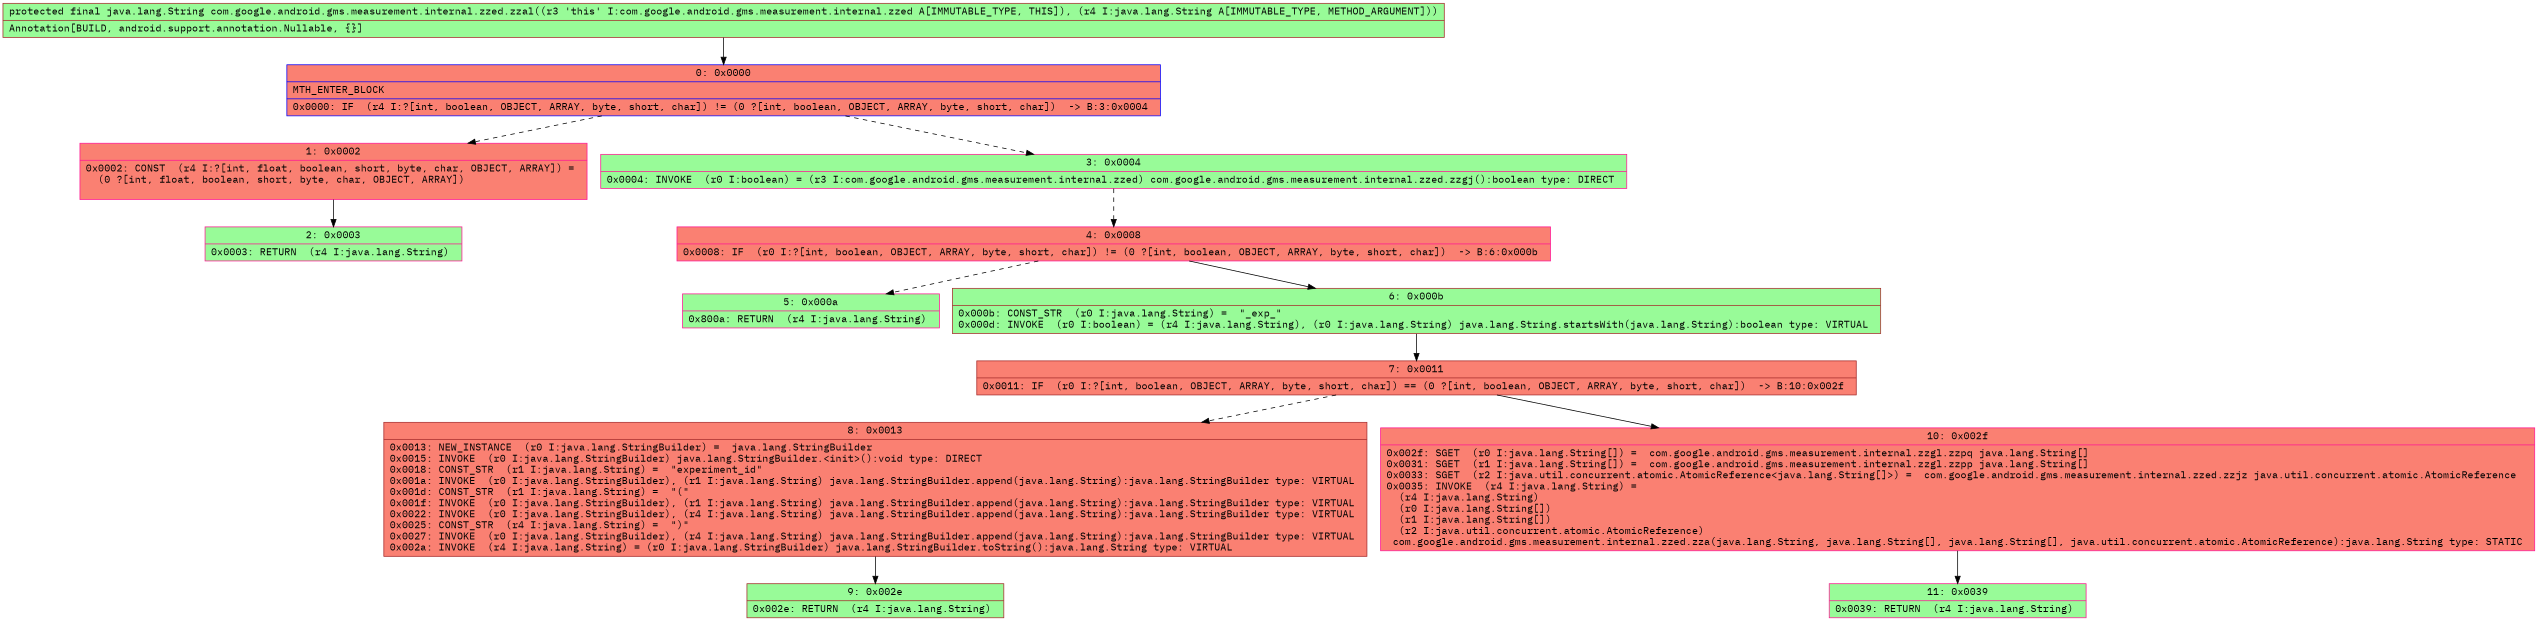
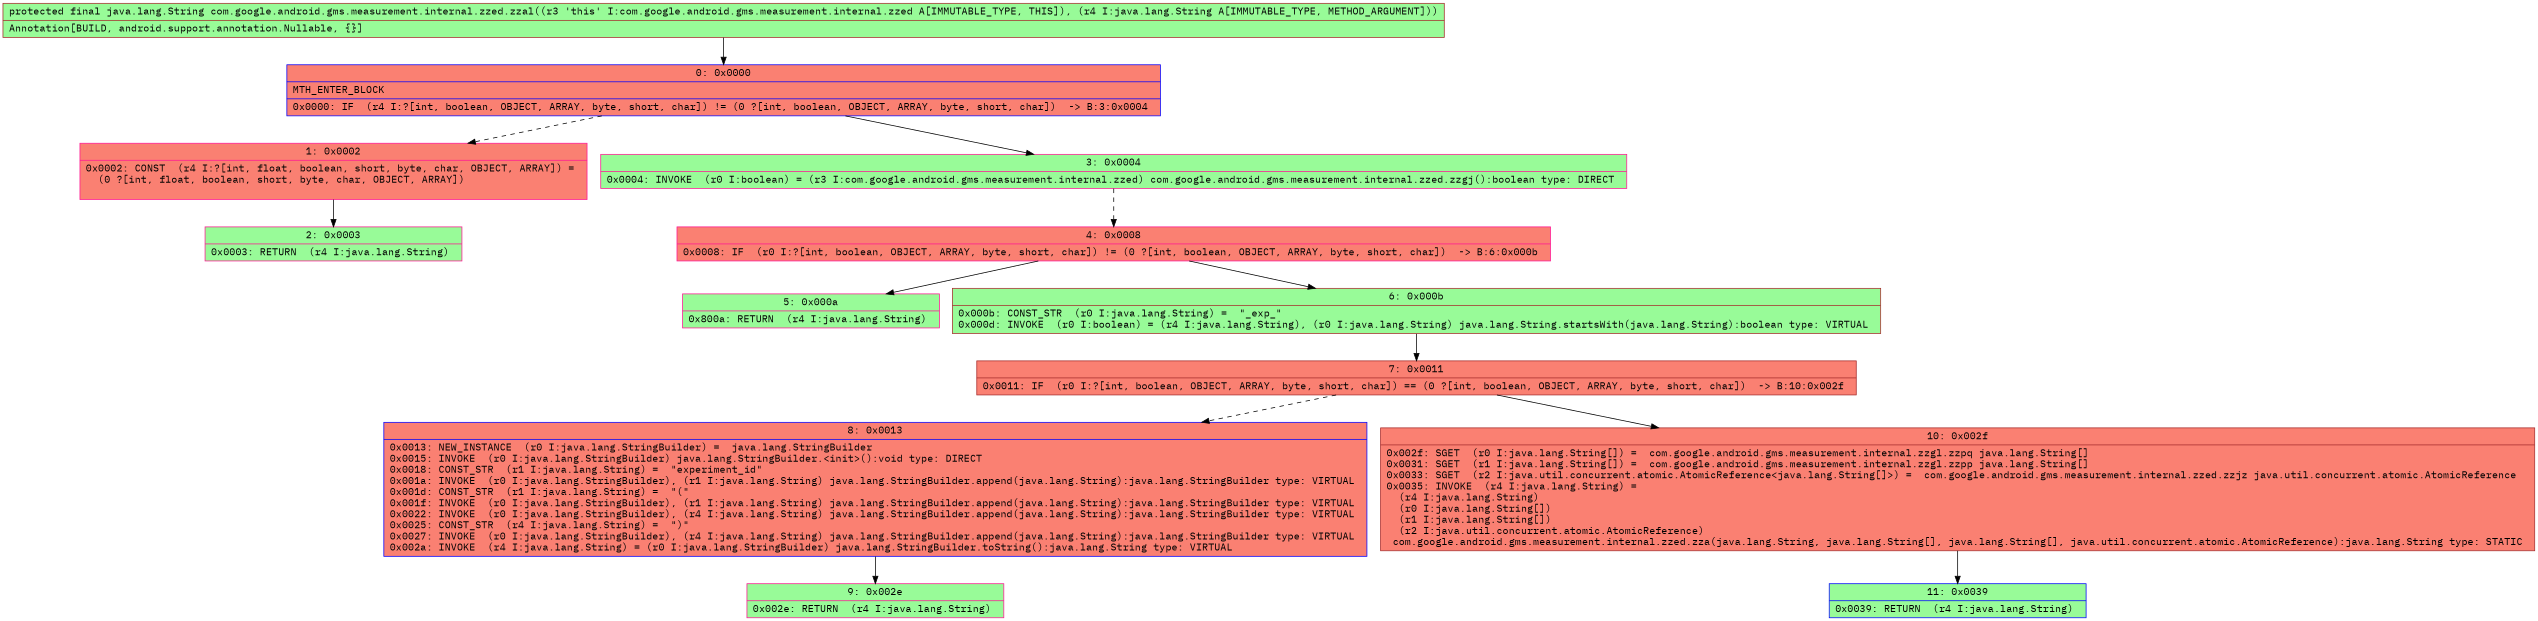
(936, 134) -> (936, 134)
(966, 277) -> (966, 277)
(875, 489) -> (875, 489)
(1958, 489) -> (1958, 489)
(875, 601) -> (875, 601)
(1958, 601) -> (1958, 601)
